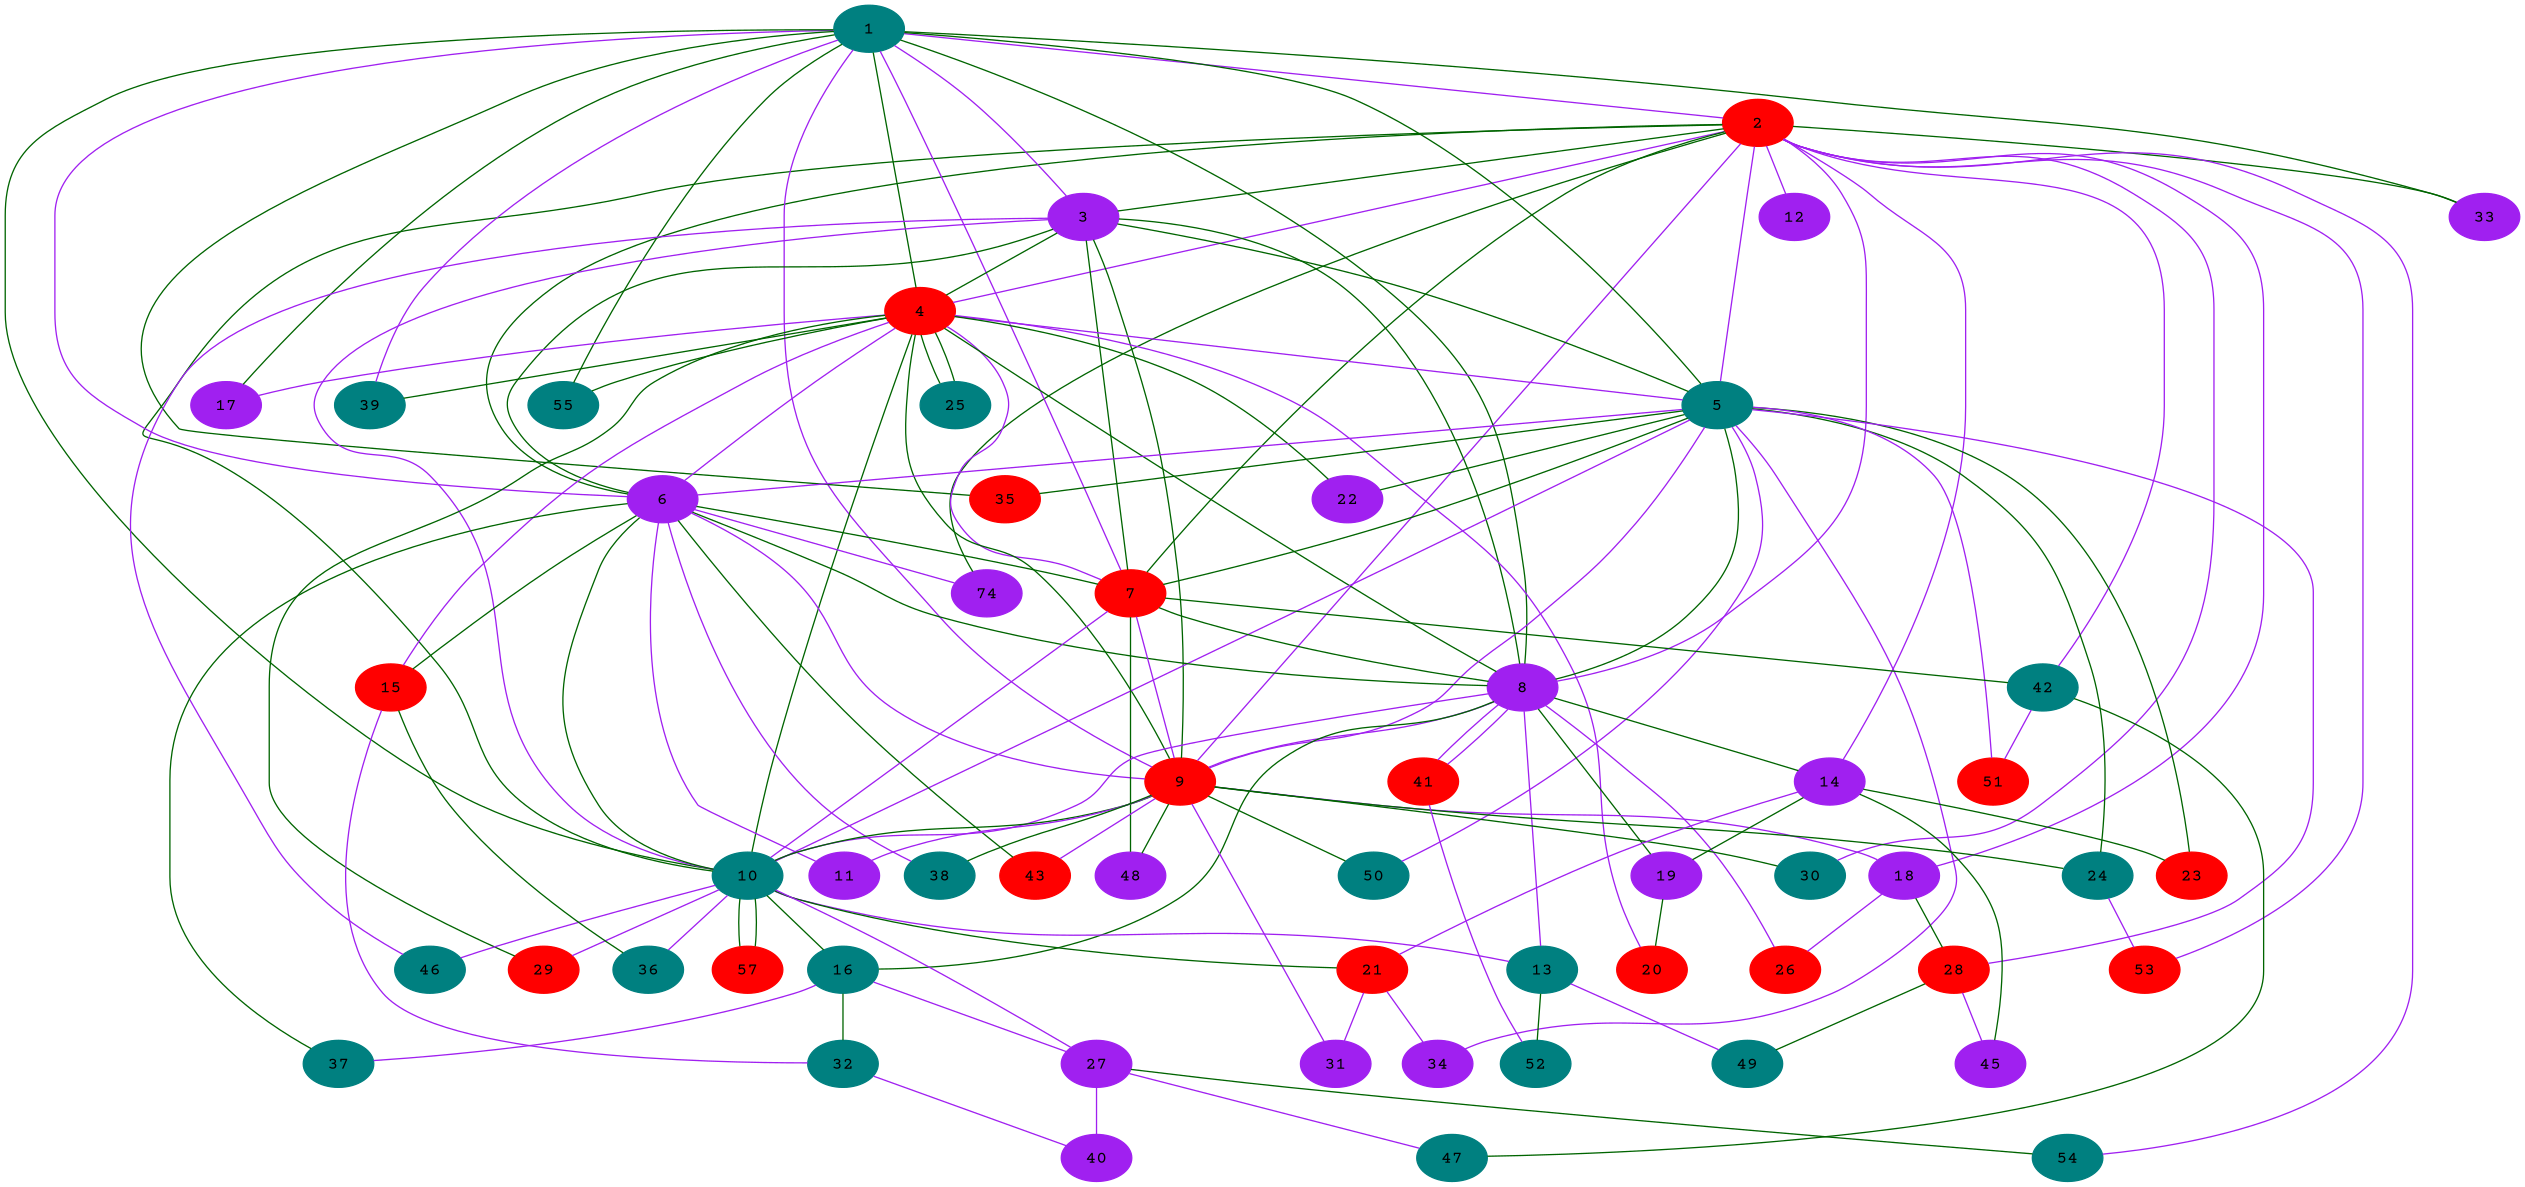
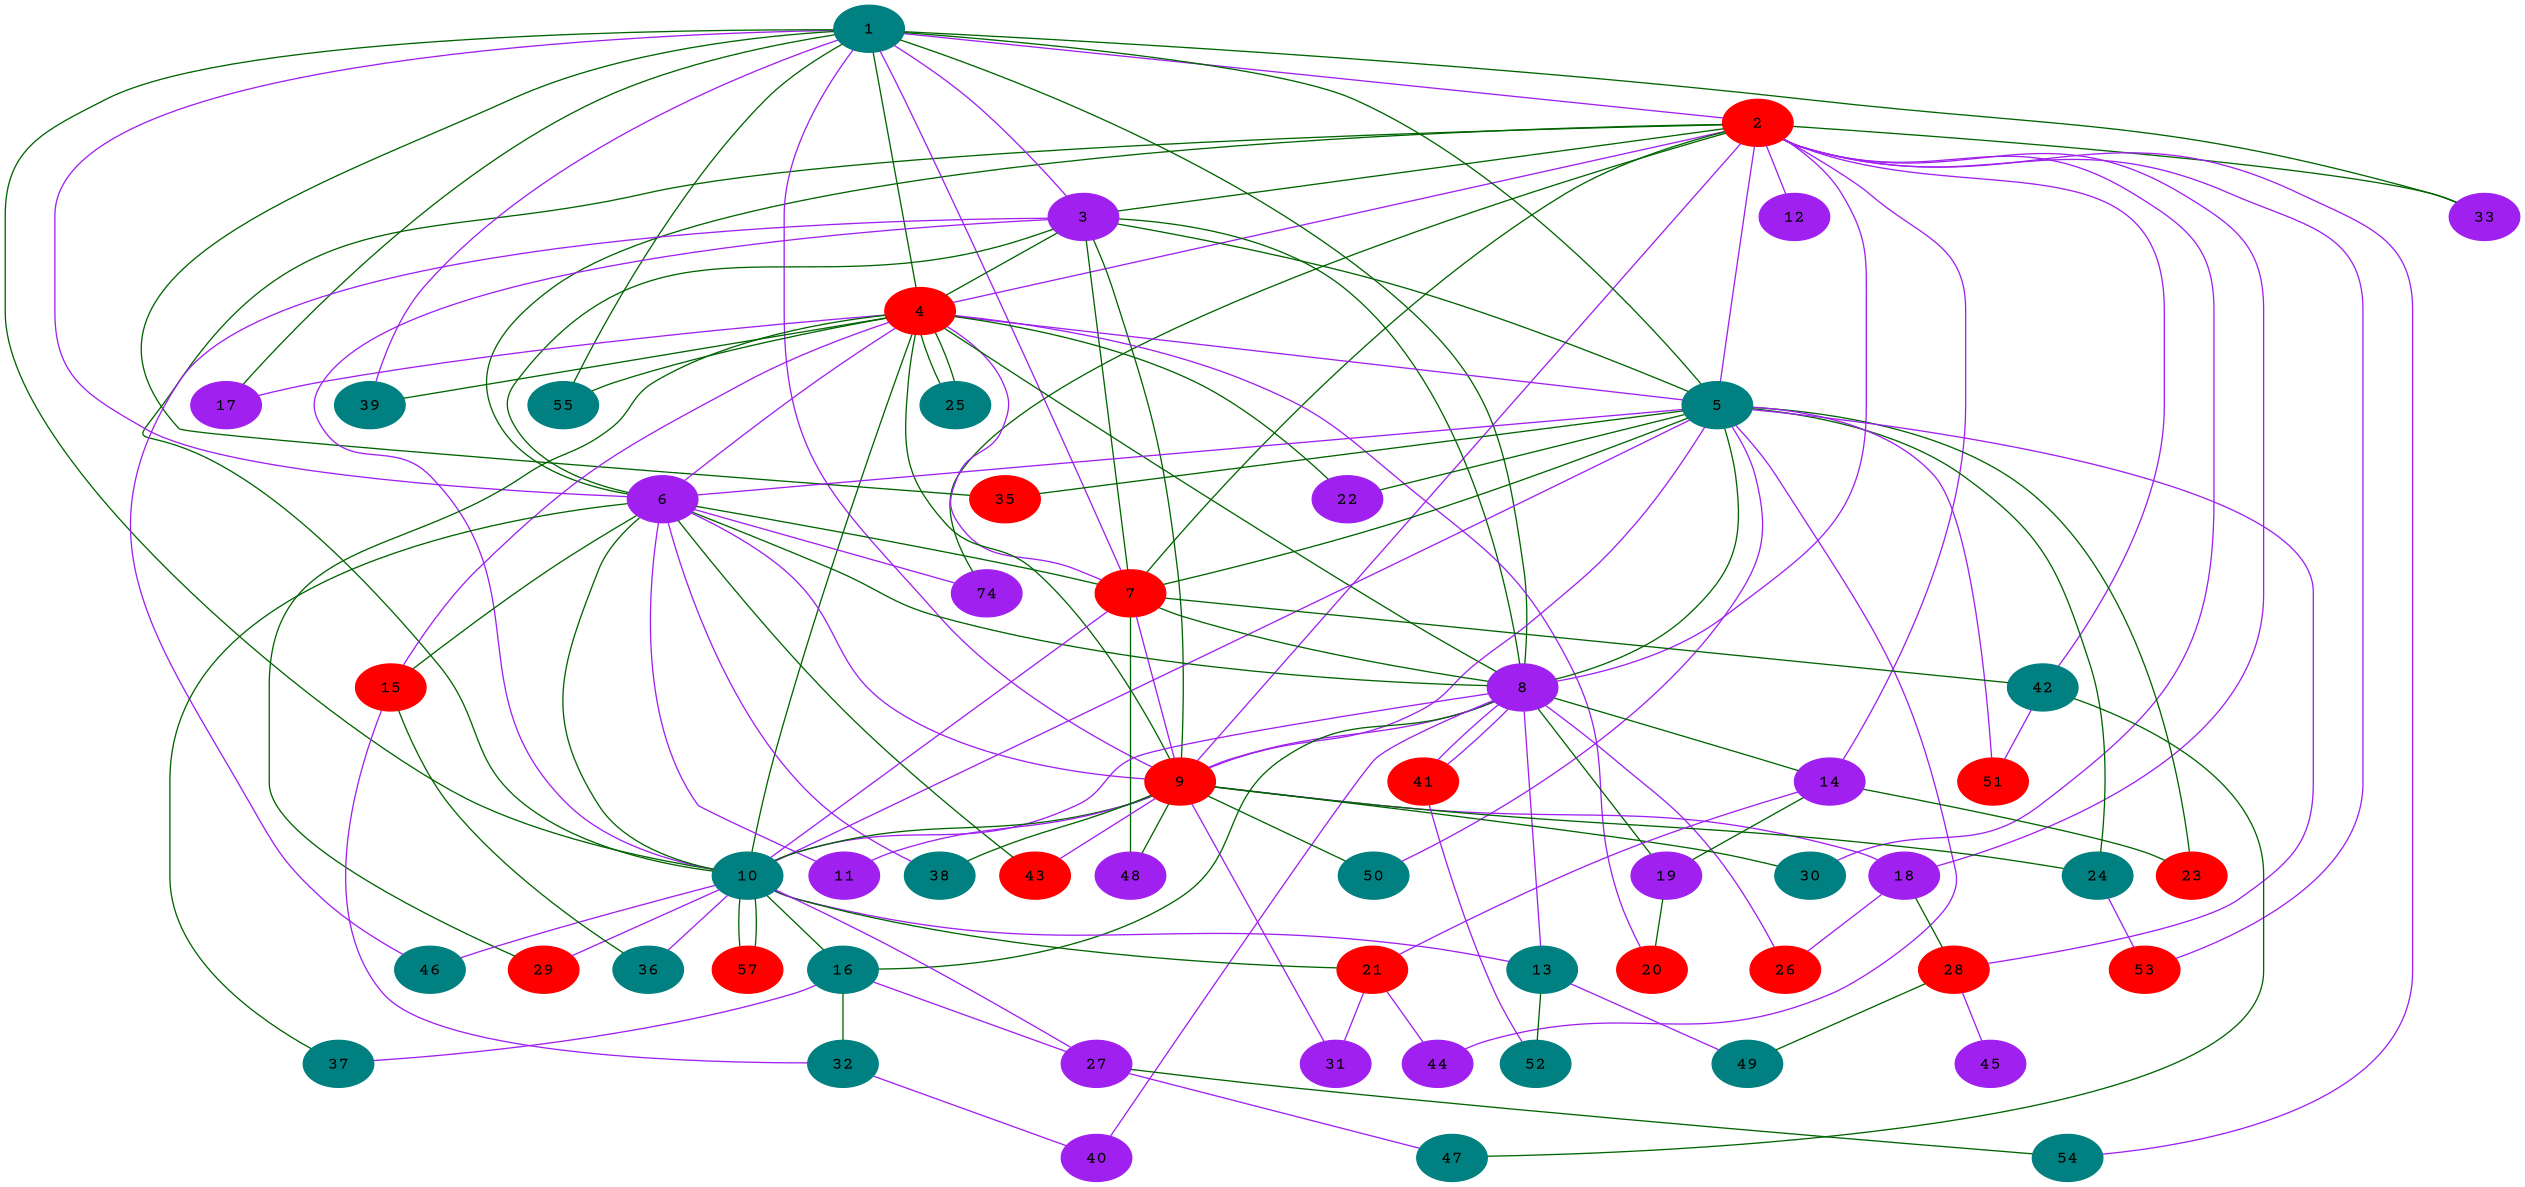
(1981, 889) -> none
(1438, 1064) -> (1438, 1064)
(1097, 1111) -> (1279, 892)
